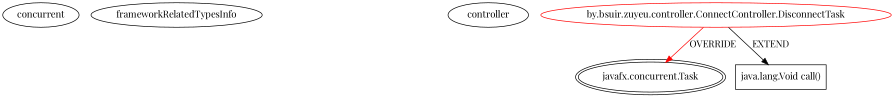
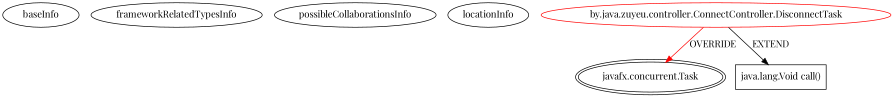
(41, 15) -> (41, 15)
none -> (355, 15)
(488, 15) -> (488, 15)
(716, 15) -> (716, 15)
